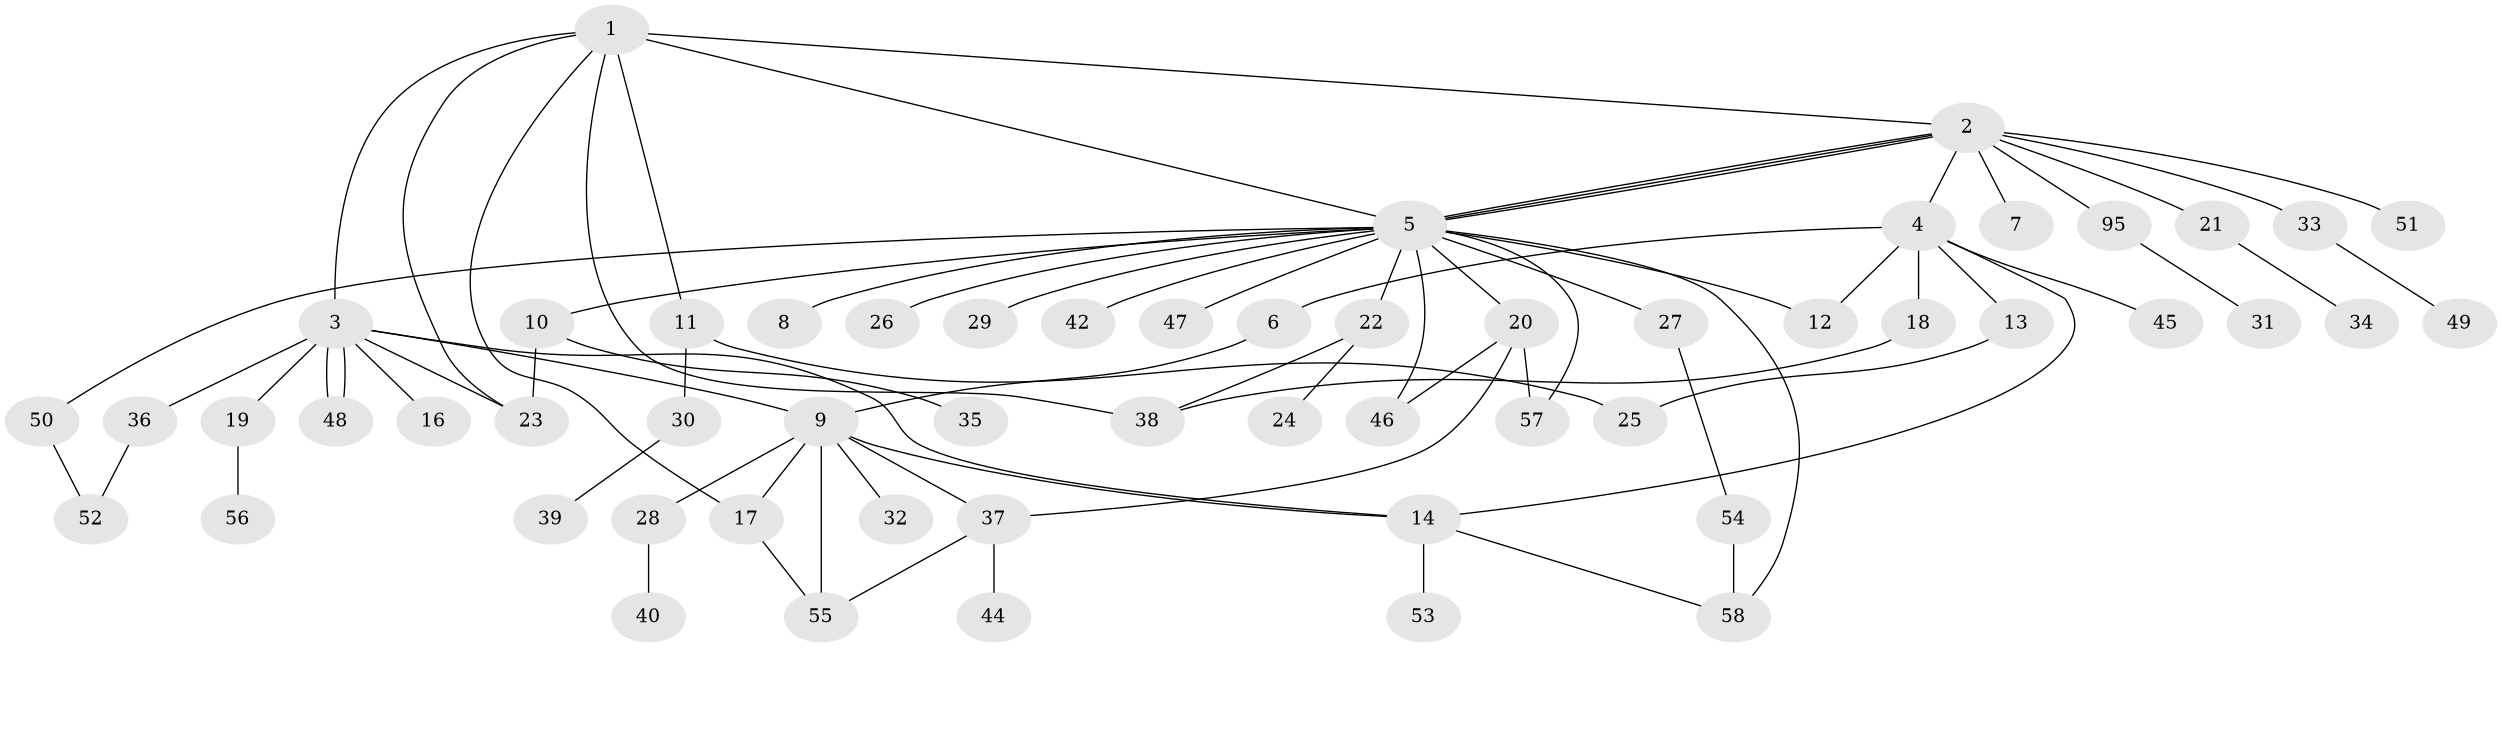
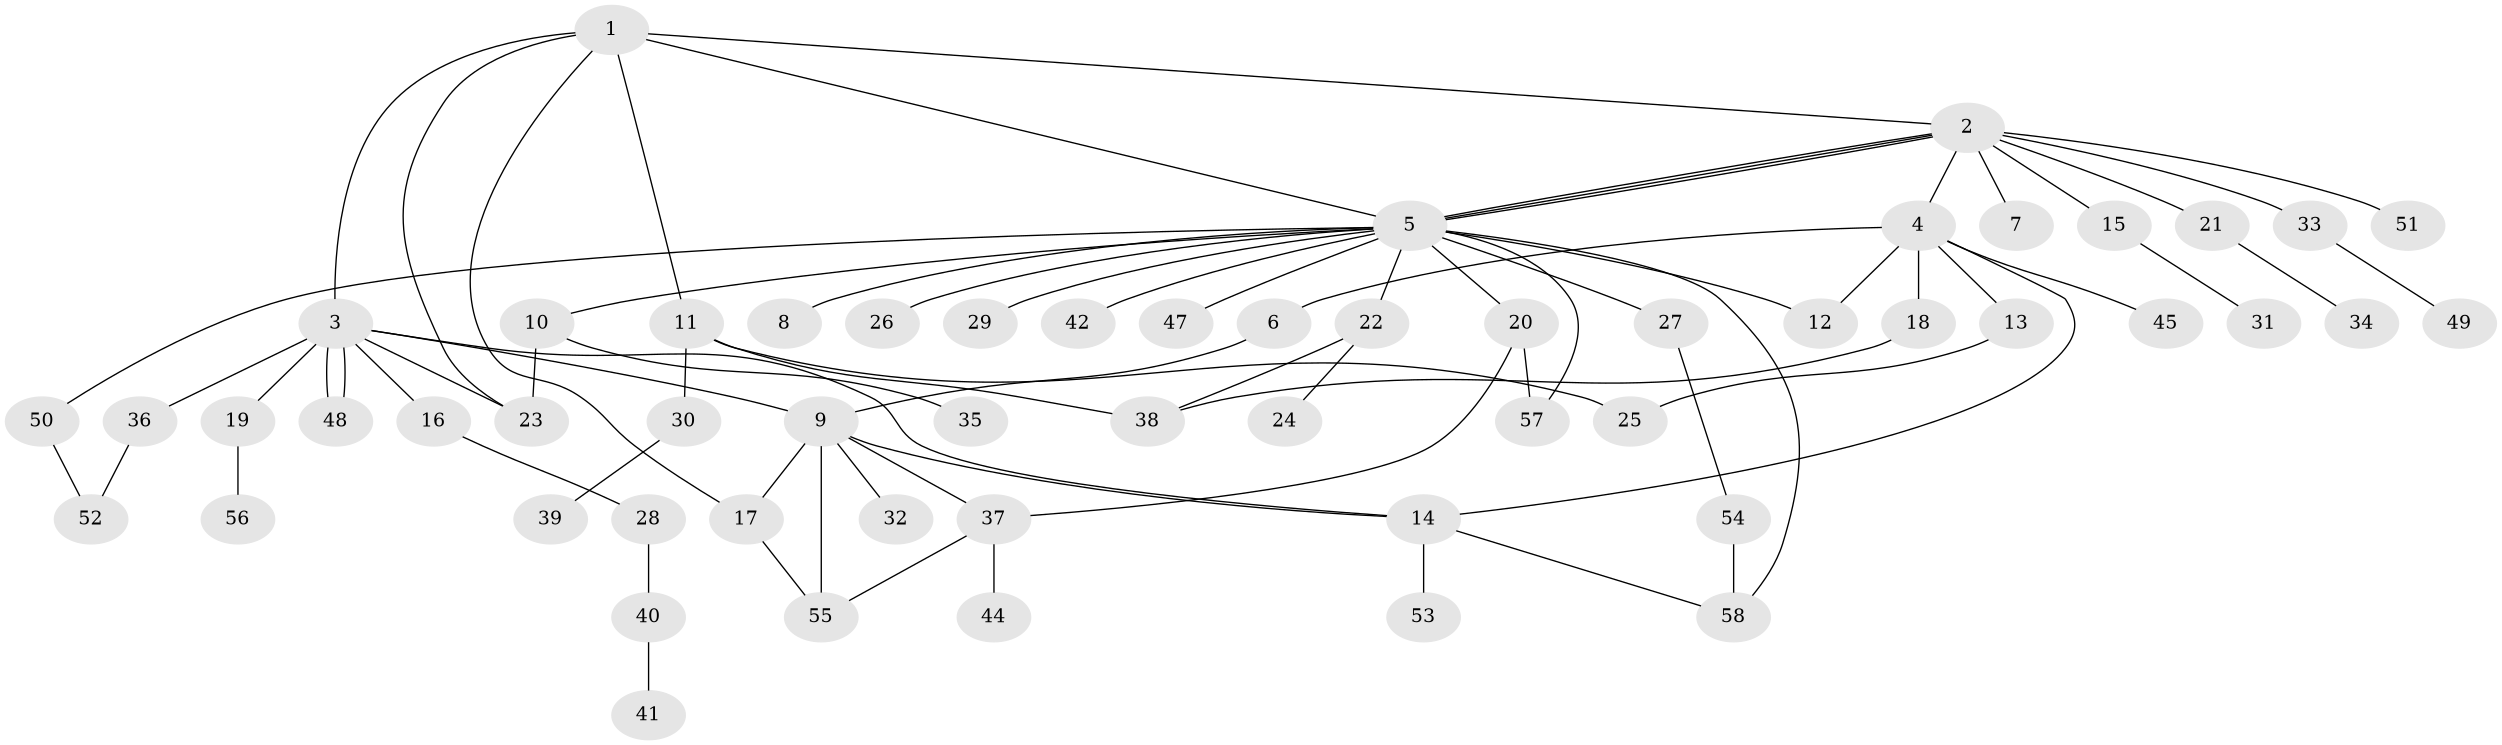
(2114, 226) -> (2114, 226)
(719, 381) -> (1003, 394)
(1383, 422) -> none
(735, 470) -> (541, 470)
none -> (649, 715)
